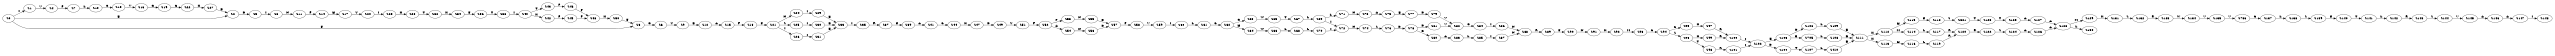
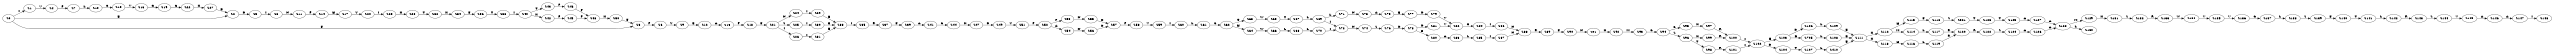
(2242, 18) -> (2242, 18)
(650, 23) -> (649, 23)
